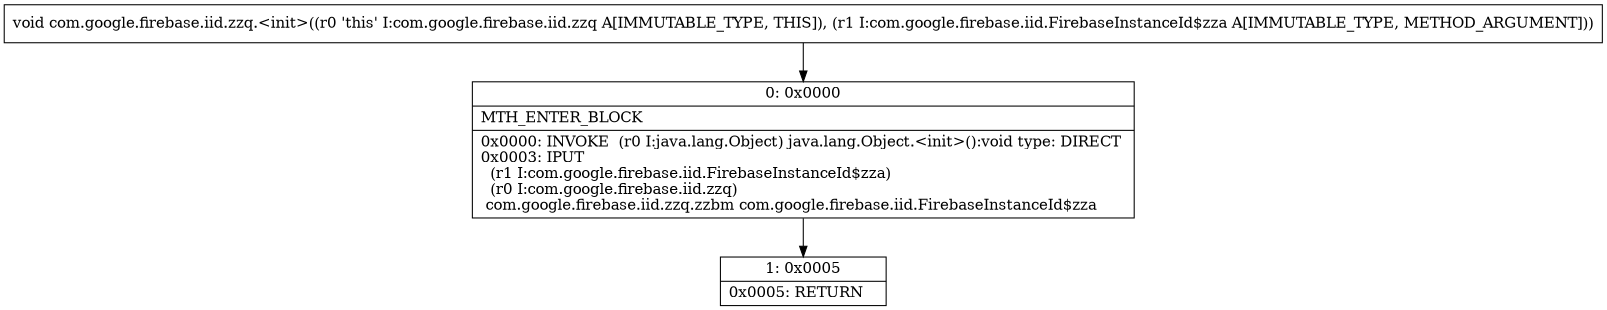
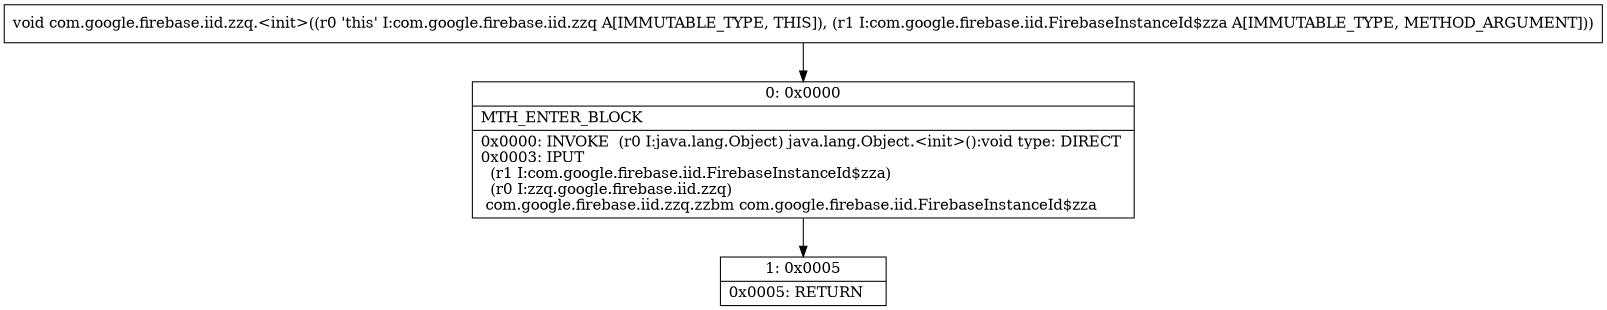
(610, 189) -> (606, 189)
